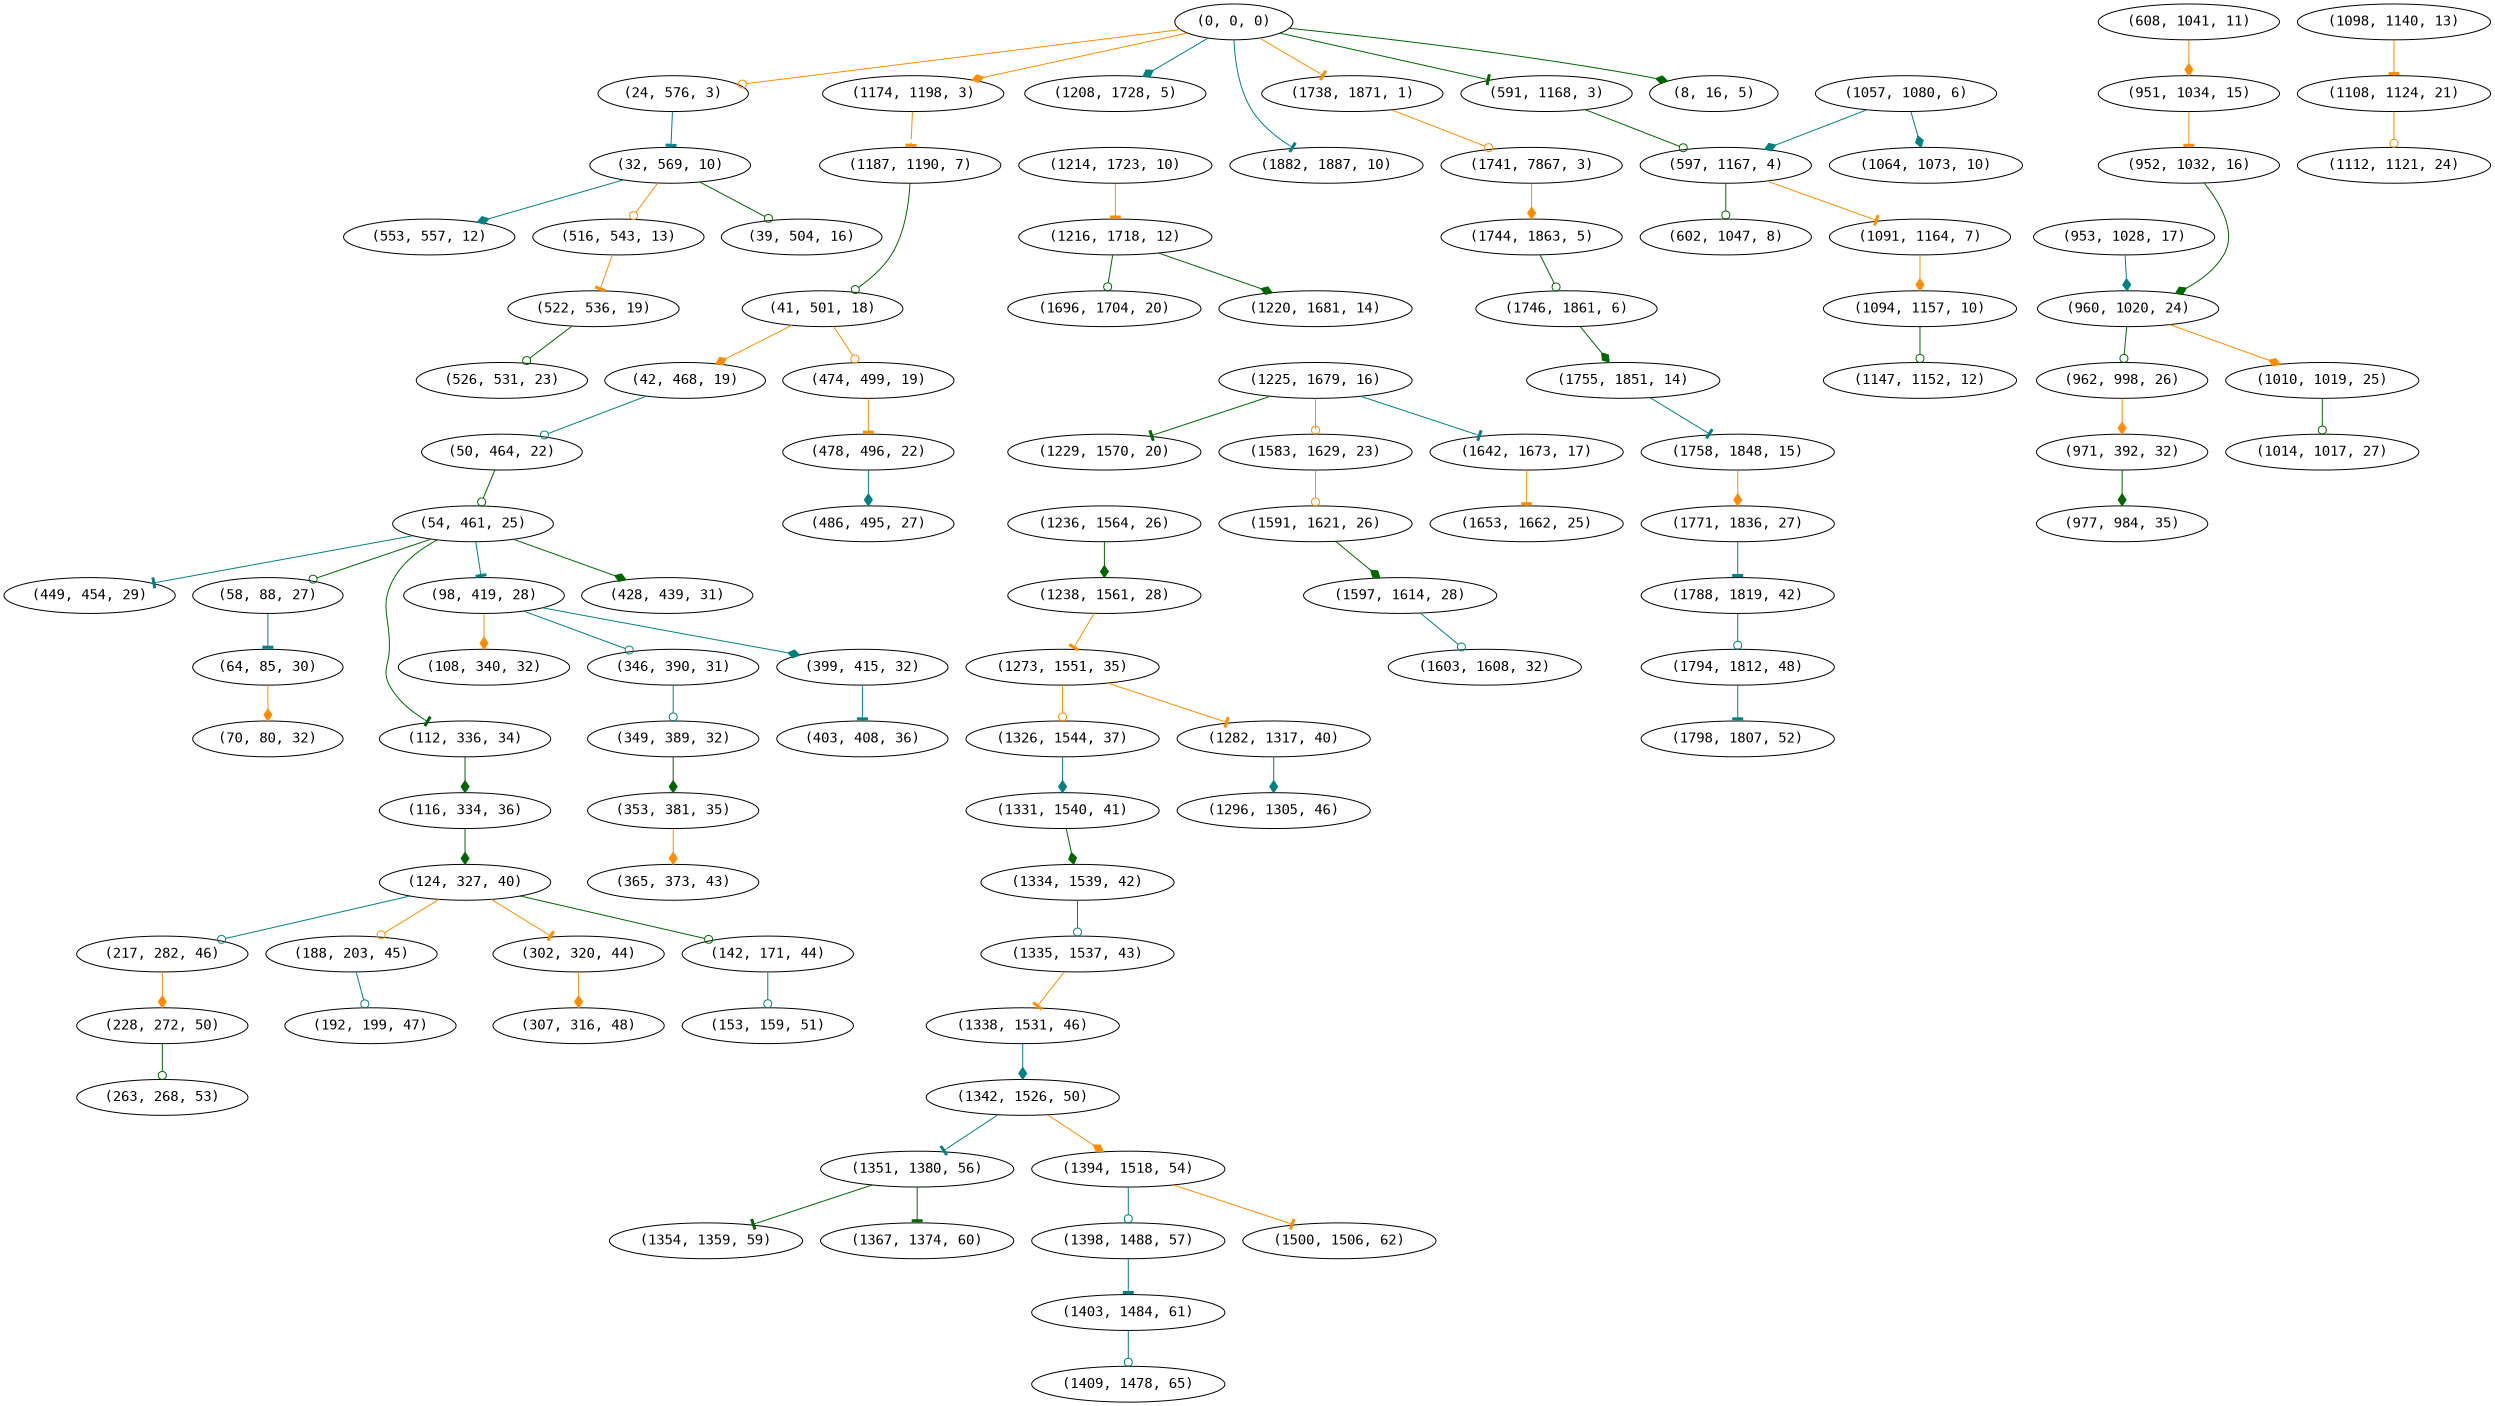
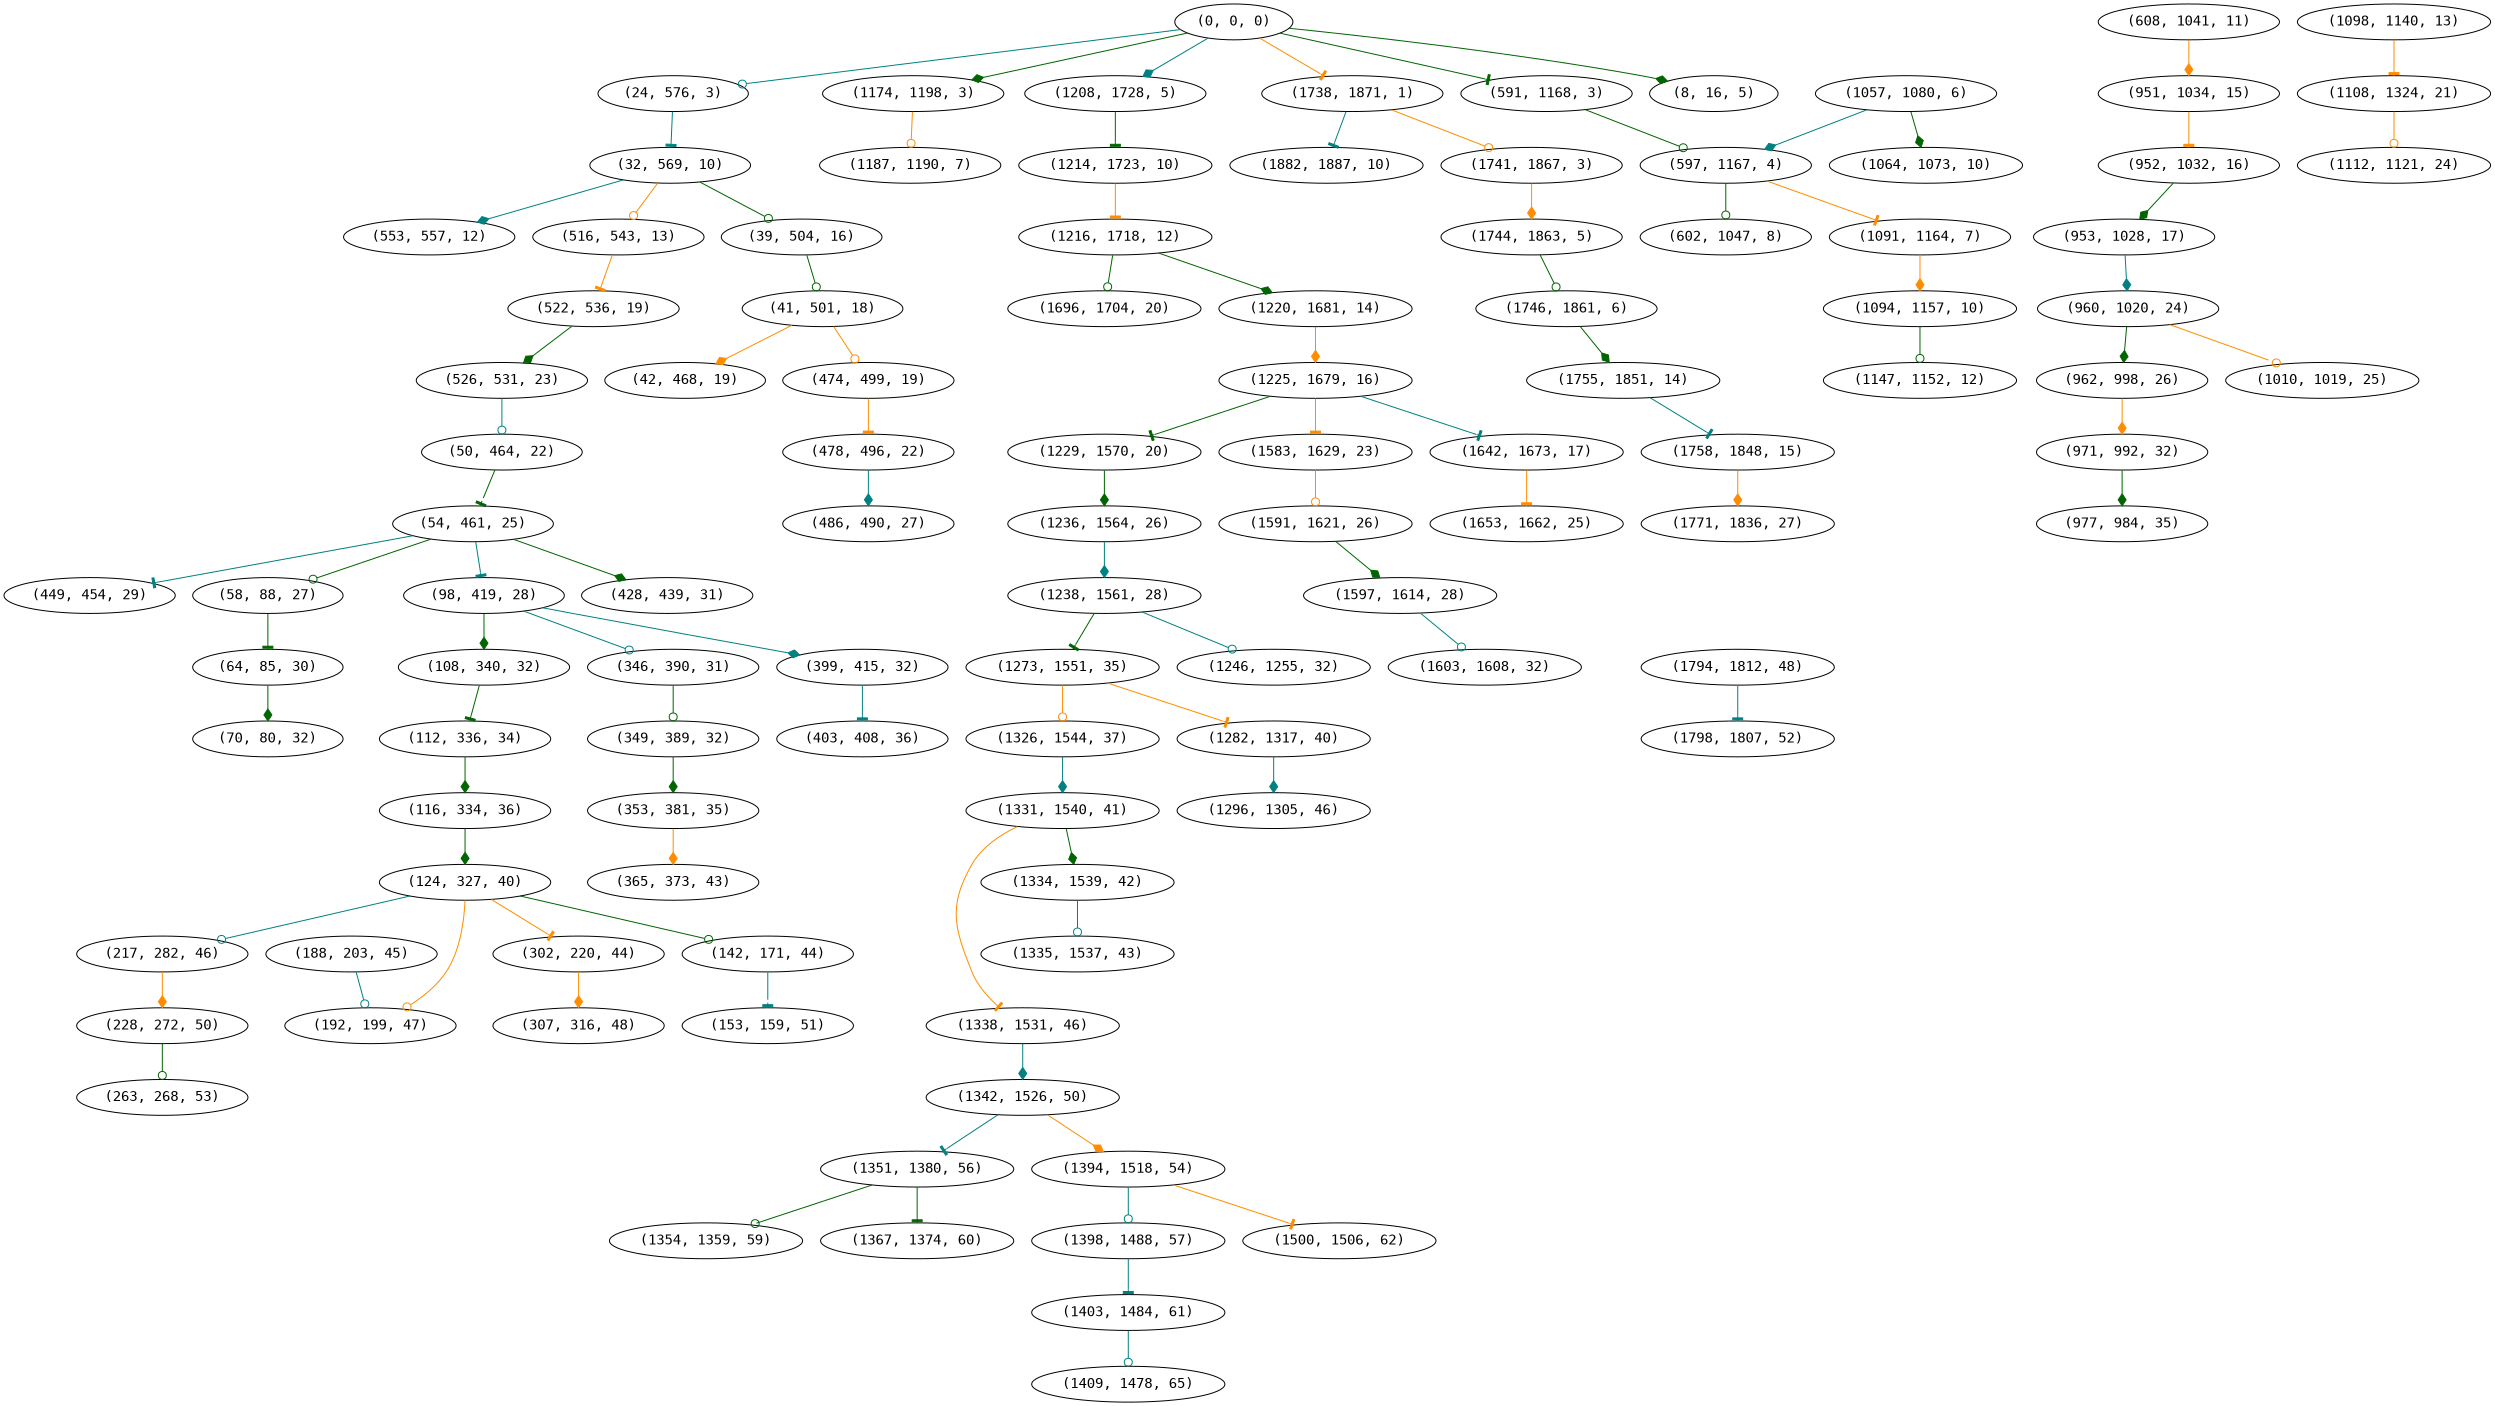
(1086, 55) -> (1086, 55)
(963, 57) -> (963, 57)
(2394, 94) -> (2394, 94)
(1247, 101) -> (1340, 127)
(1914, 124) -> (1914, 124)
(912, 126) -> (912, 126)
none -> (1115, 127)
(1532, 165) -> (1532, 165)
(2228, 241) -> (2161, 197)
(898, 242) -> (811, 269)
none -> (1315, 339)
(2125, 341) -> (2125, 341)
(551, 342) -> (551, 342)
(2219, 342) -> (2219, 342)
(1315, 414) -> (1315, 414)
(597, 415) -> (502, 412)
(2122, 452) -> (2122, 452)
(2322, 452) -> none
none -> (1104, 482)
(489, 484) -> (489, 484)
(868, 524) -> (868, 524)
(1104, 554) -> (1104, 554)
(1738, 596) -> none
(484, 625) -> (484, 625)
(388, 627) -> (475, 701)
(268, 629) -> (268, 629)
(1085, 629) -> (1085, 629)
none -> (1274, 667)
(268, 697) -> (268, 697)
(673, 699) -> (673, 699)
(412, 916) -> (452, 961)
(579, 954) -> (579, 954)
(768, 986) -> (768, 986)
(1052, 988) -> (957, 908)
(814, 1204) -> (814, 1204)
